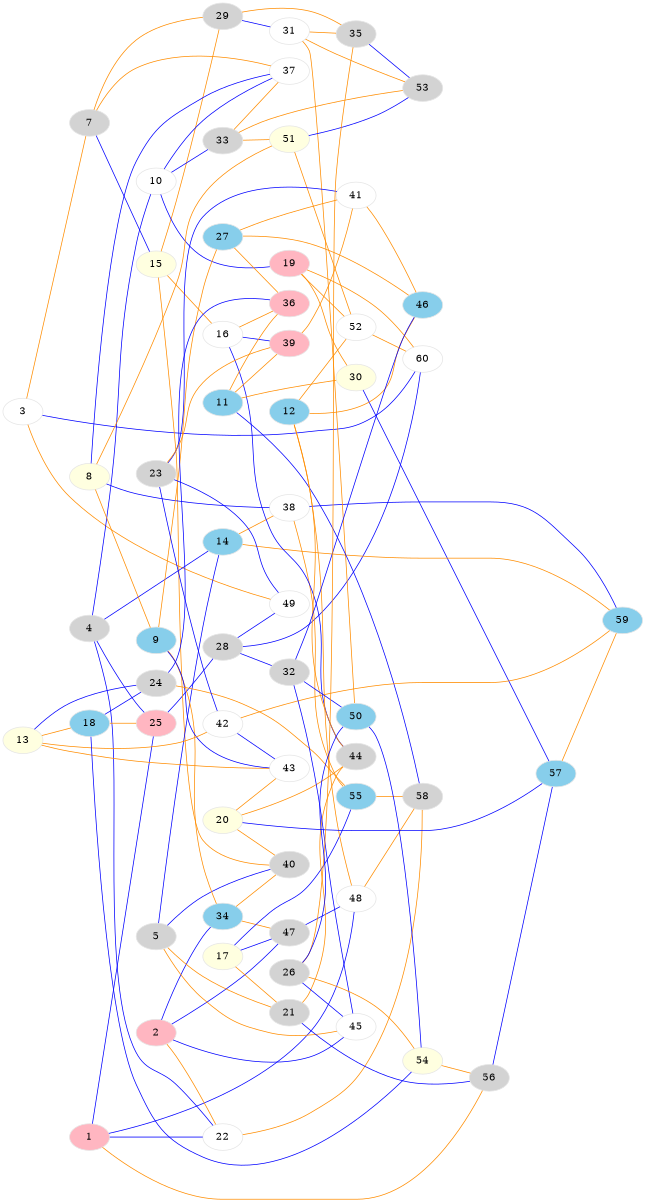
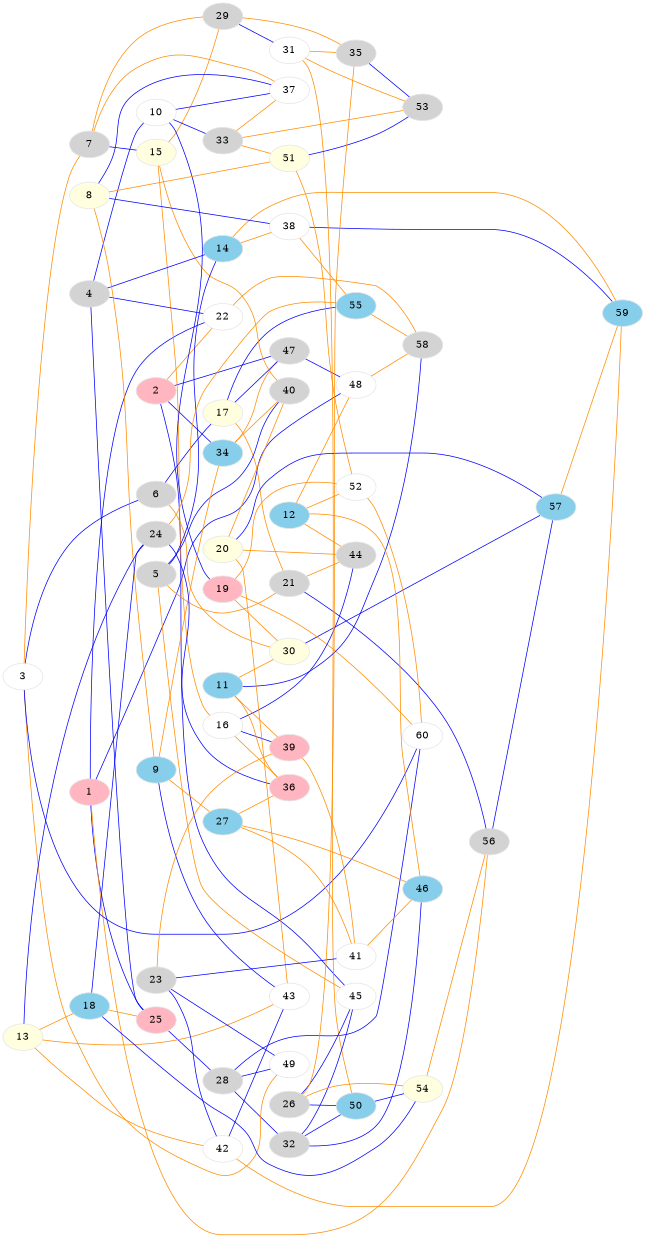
none -> (156, 495)
